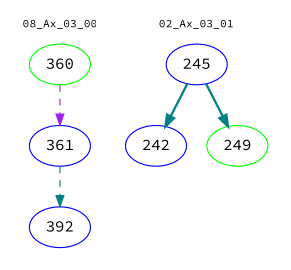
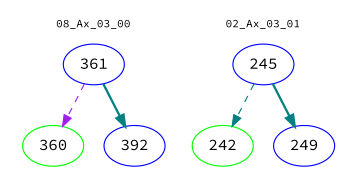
(60, 100) -> (76, 100)
(179, 100) -> (246, 100)
(156, 146) -> (223, 146)
(237, 146) -> (304, 146)
(60, 181) -> (112, 100)
